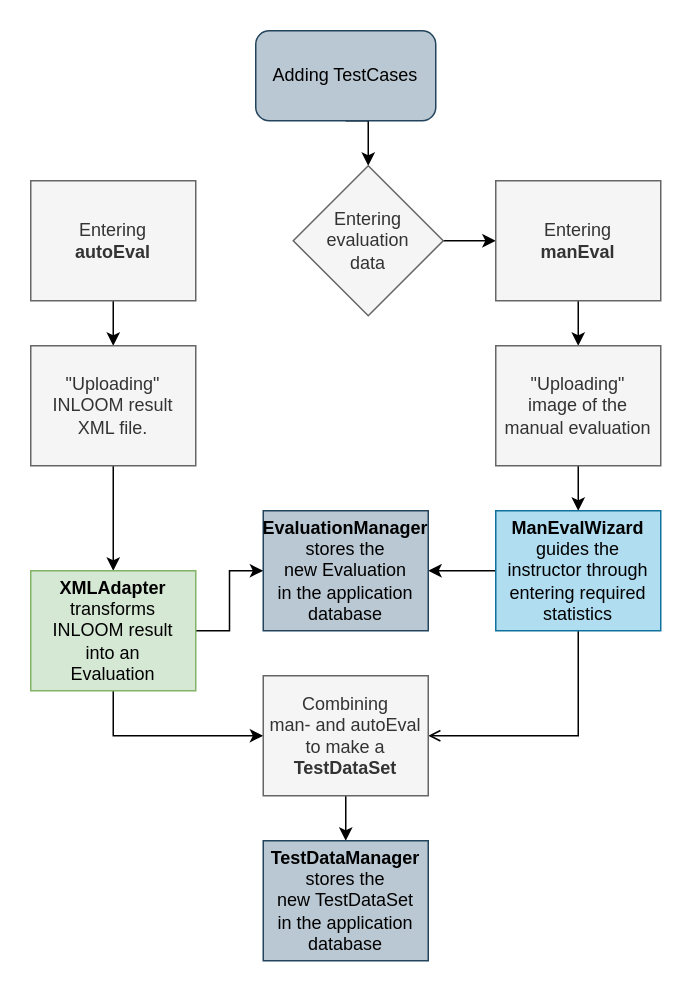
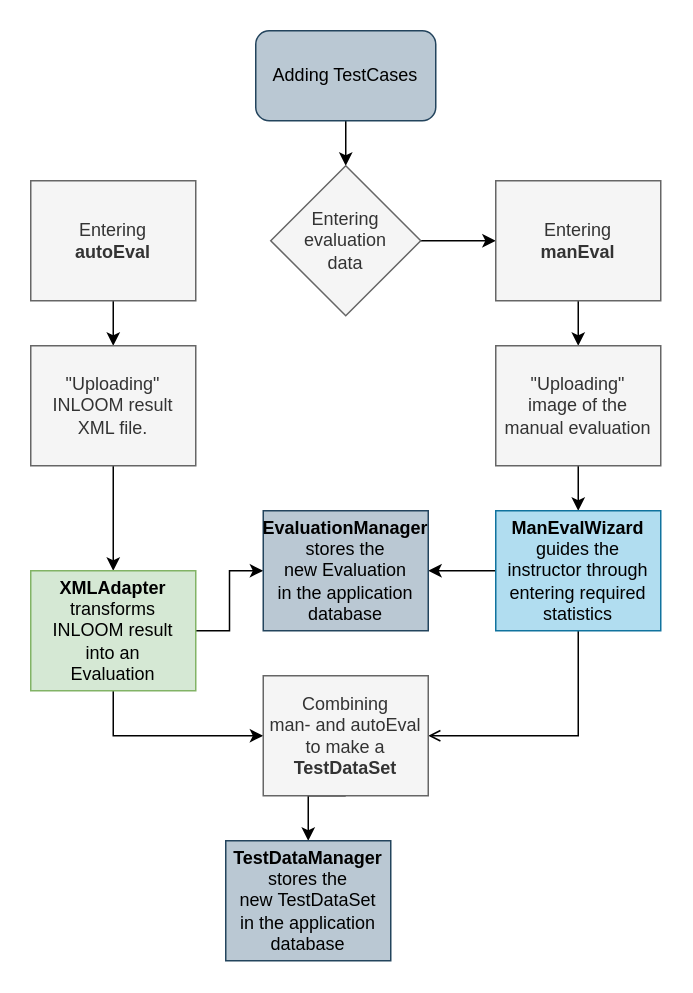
(368, 241) -> (346, 241)
(346, 901) -> (308, 901)
